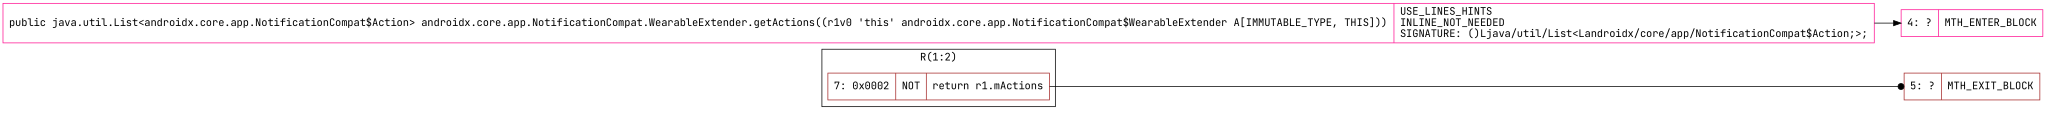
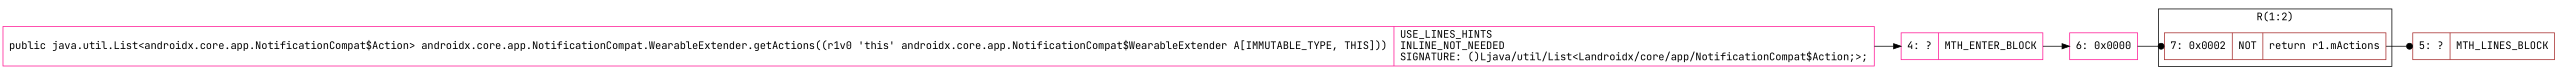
none -> (2104, 46)
(1991, 86) -> (2502, 46)
